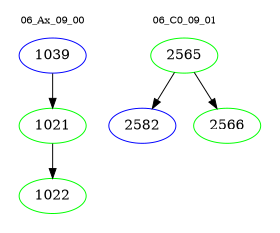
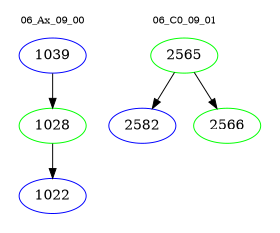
(53, 126) -> (53, 126)
(53, 196) -> (53, 196)
